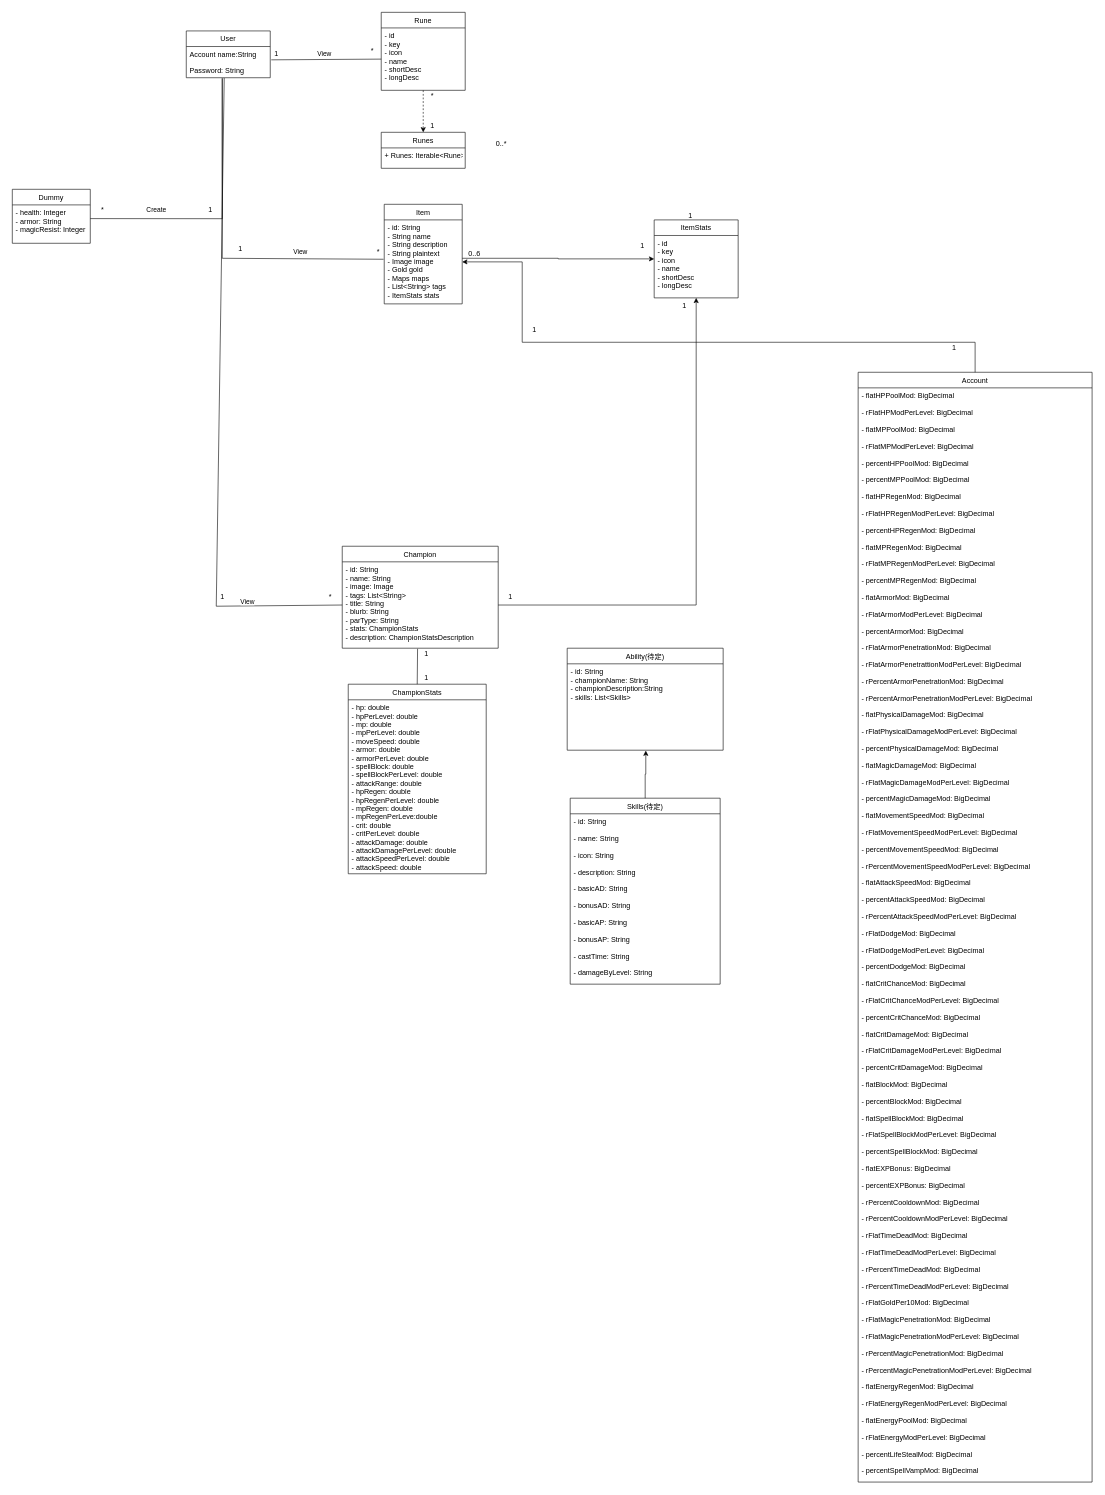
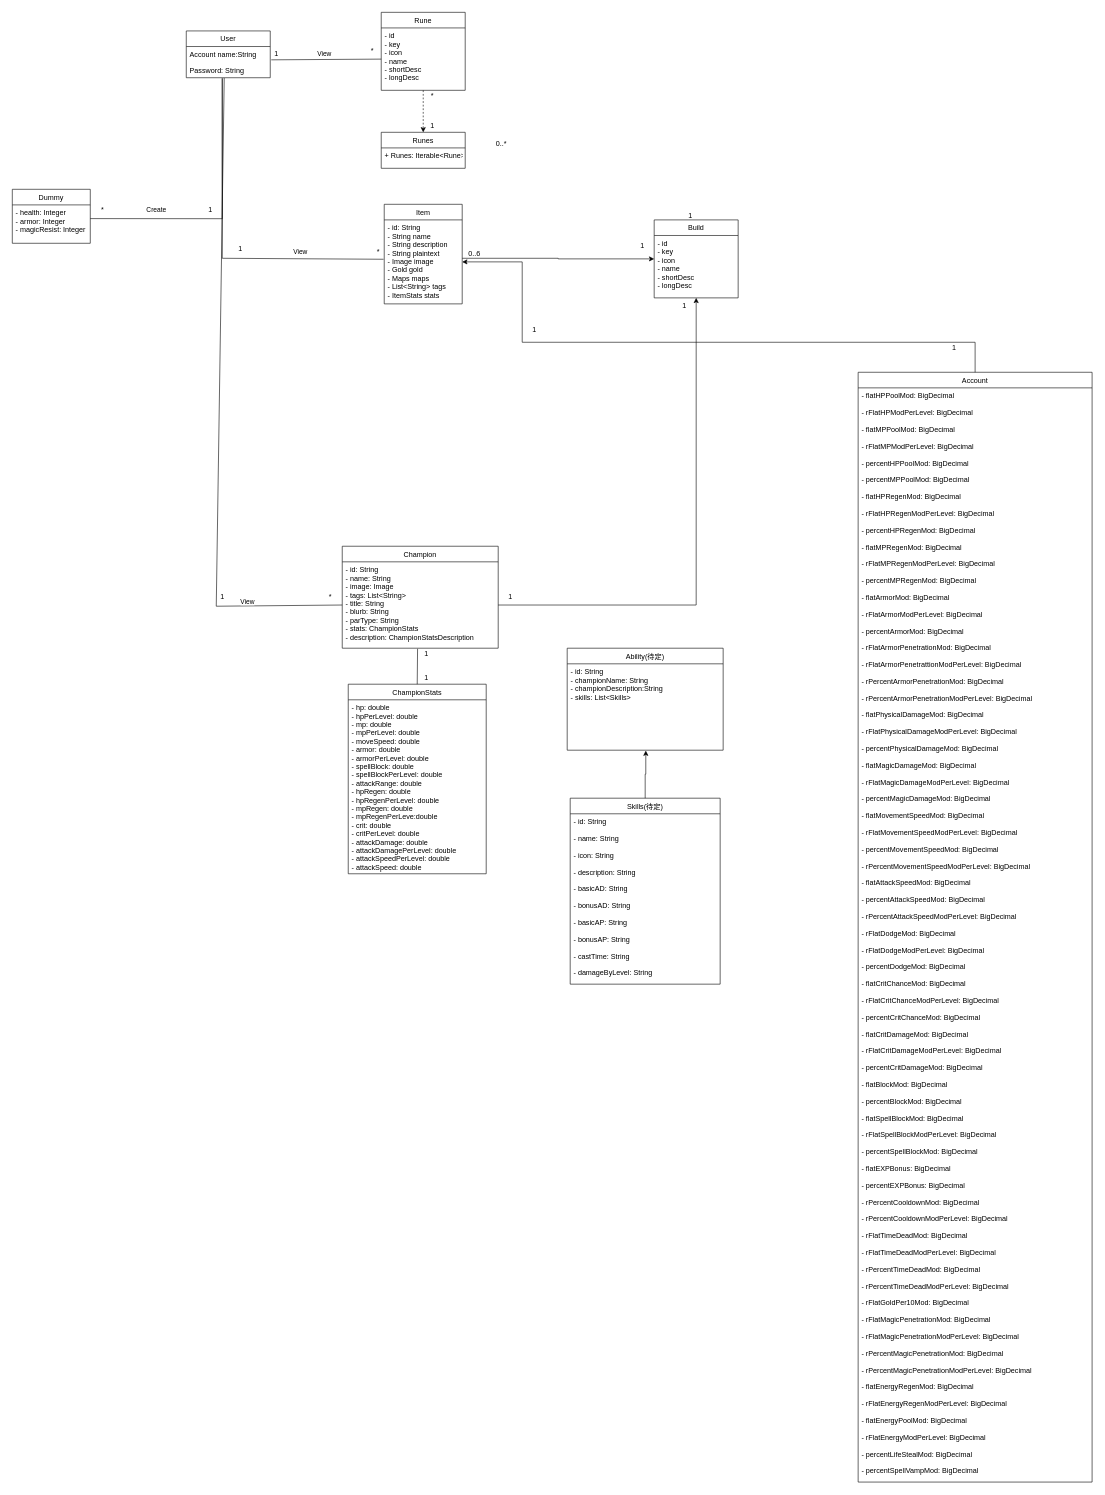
(46, 213) -> (46, 213)
(696, 228) -> (696, 228)
